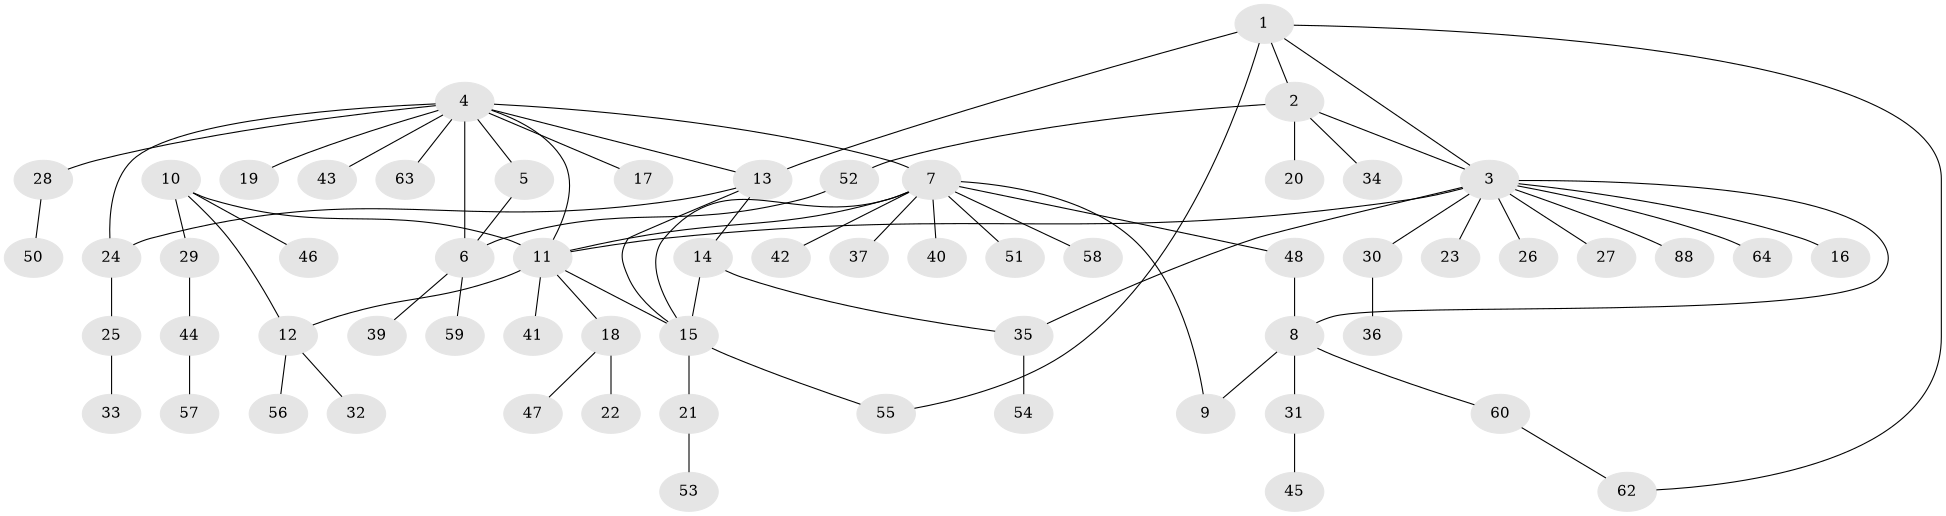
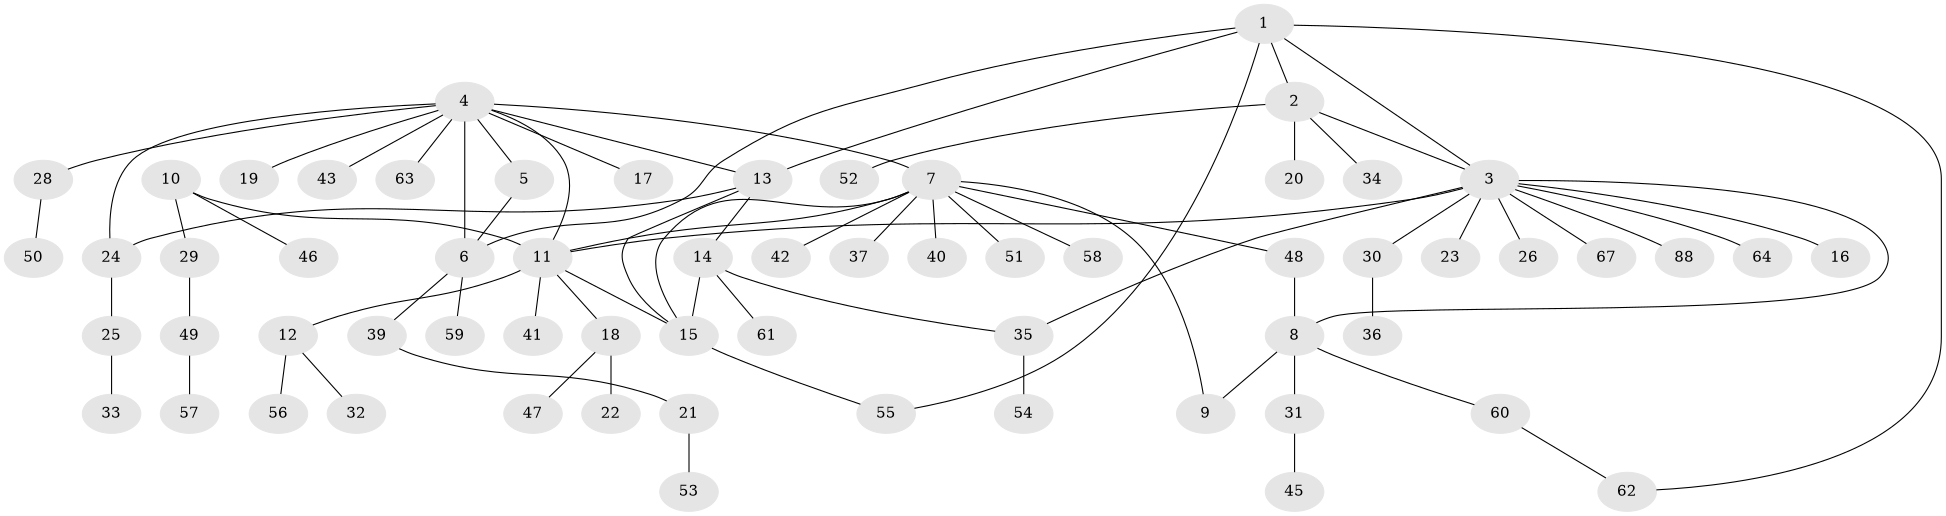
(656, 217) -> (847, 104)
(239, 252) -> none
(1607, 258) -> (1607, 258)
(190, 336) -> (190, 336)
none -> (767, 336)
(689, 375) -> (533, 375)
